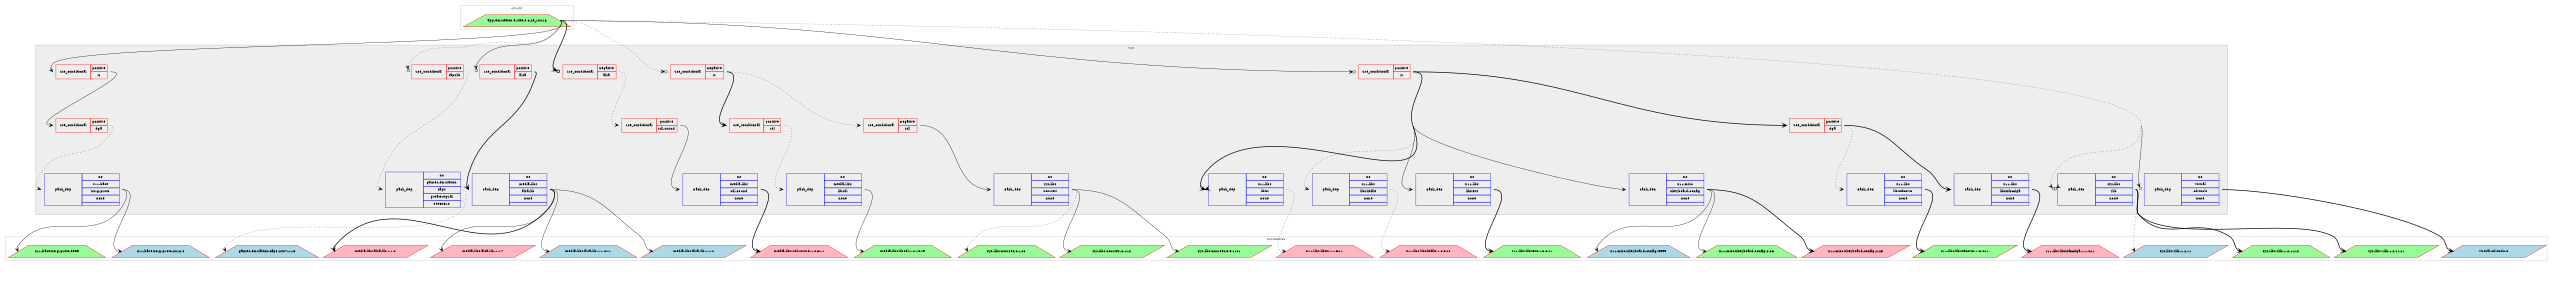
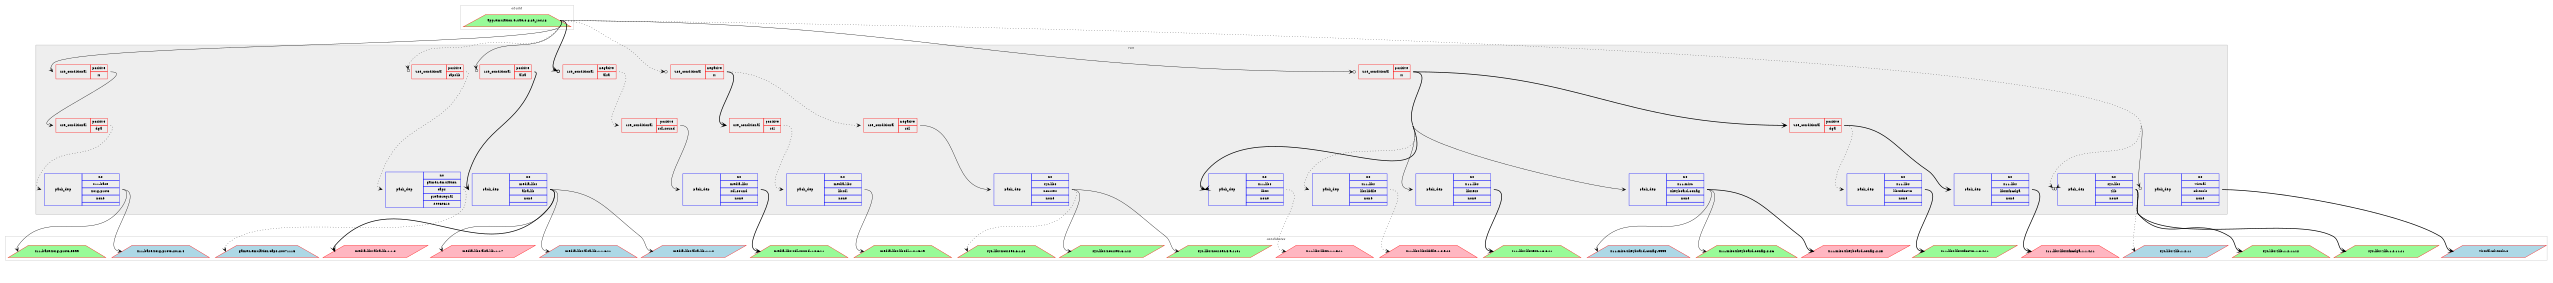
(799, 251) -> (799, 251)
